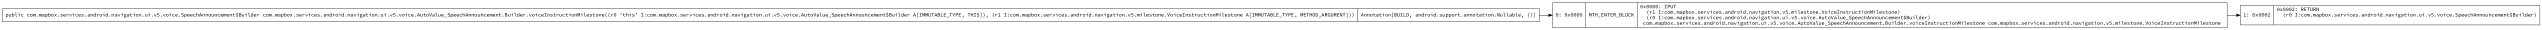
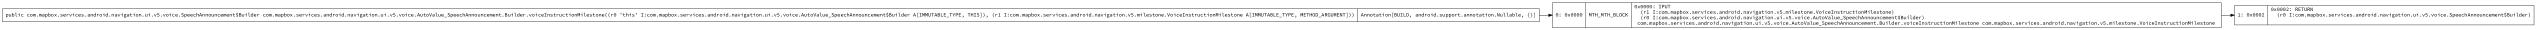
(1611, 15) -> (1609, 15)
